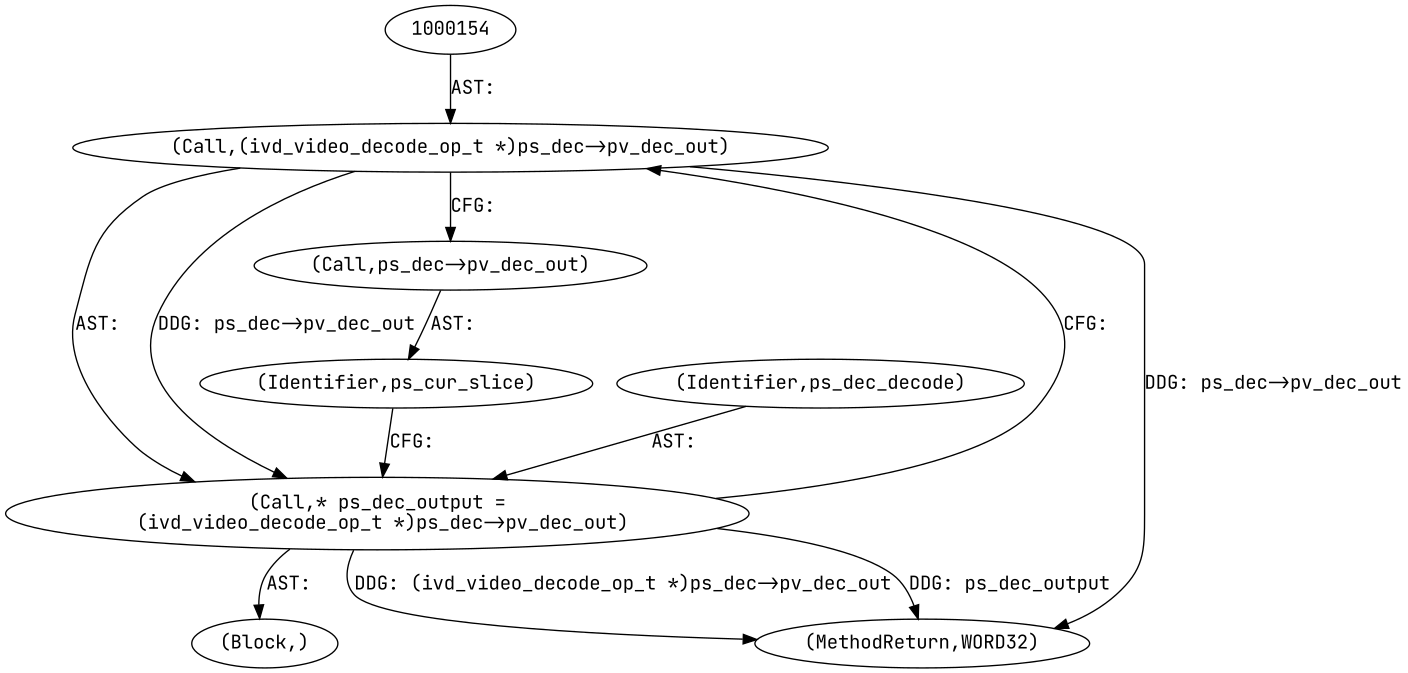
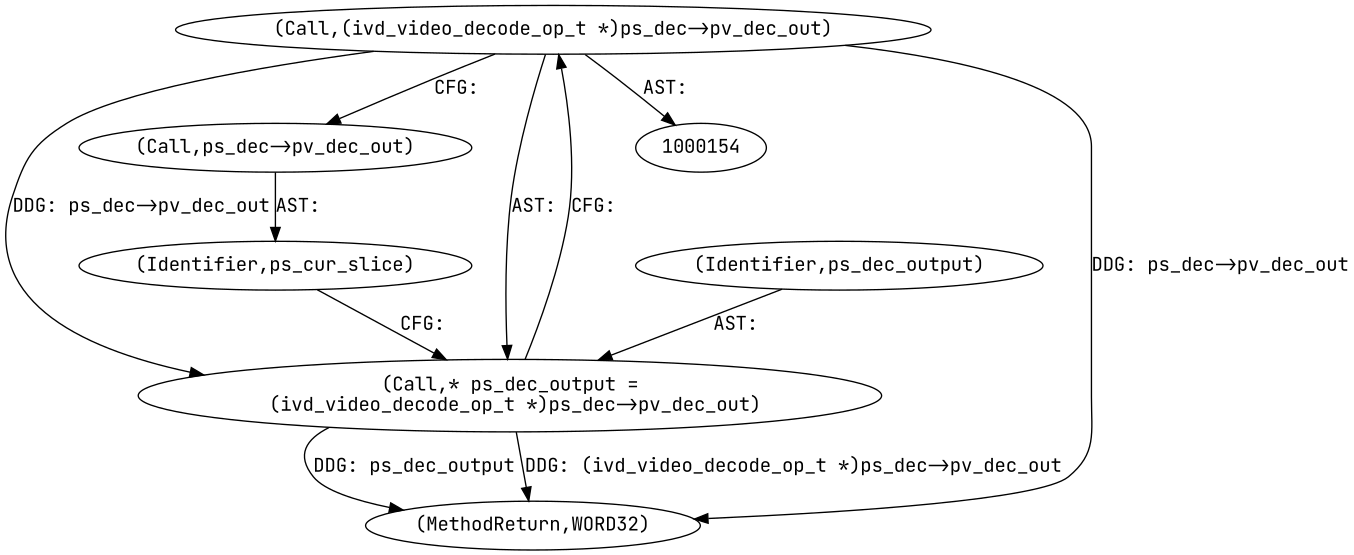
(451, 82) -> (625, 85)
(821, 384) -> (839, 266)
(265, 644) -> none
